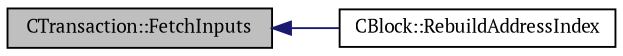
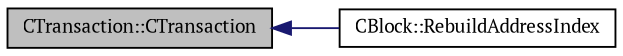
(140, 28) -> (140, 28)
